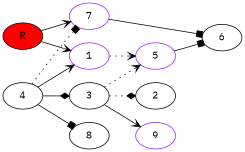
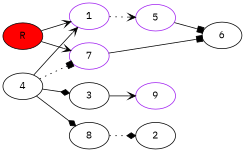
(119, 78) -> none
(118, 96) -> (118, 136)
(53, 114) -> (52, 108)
